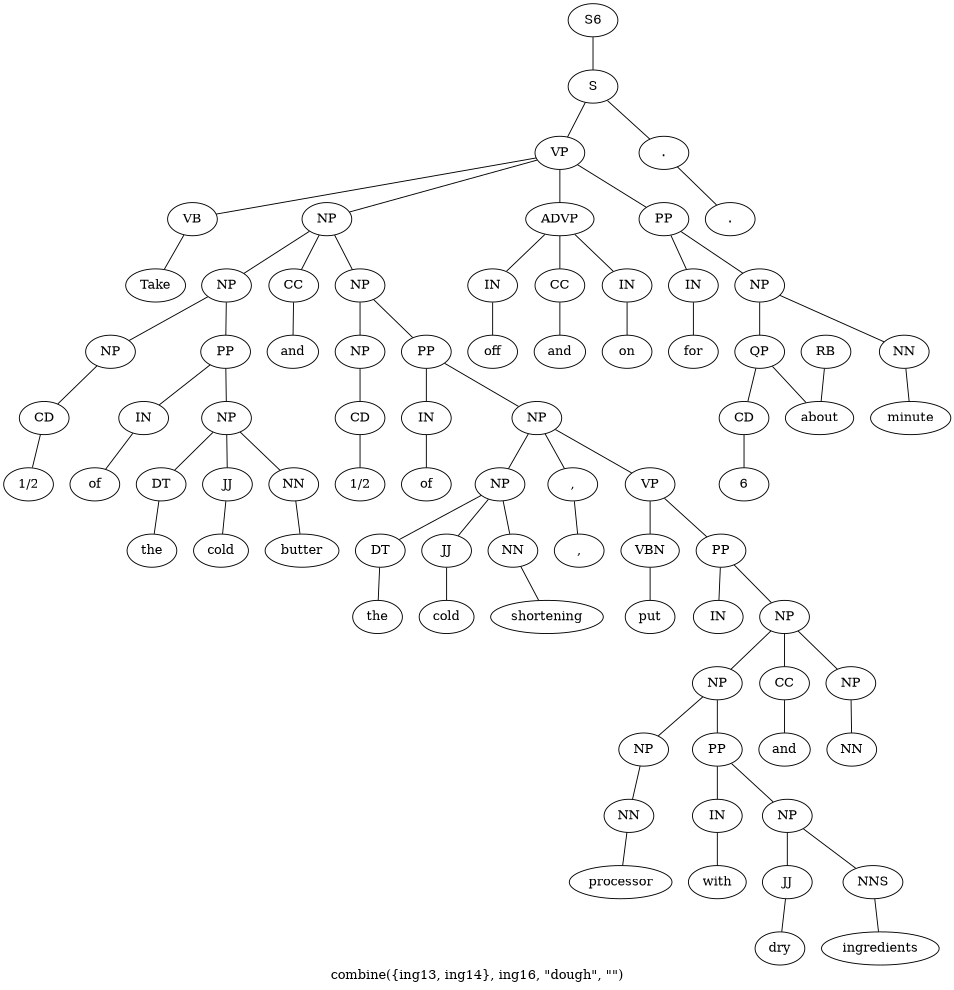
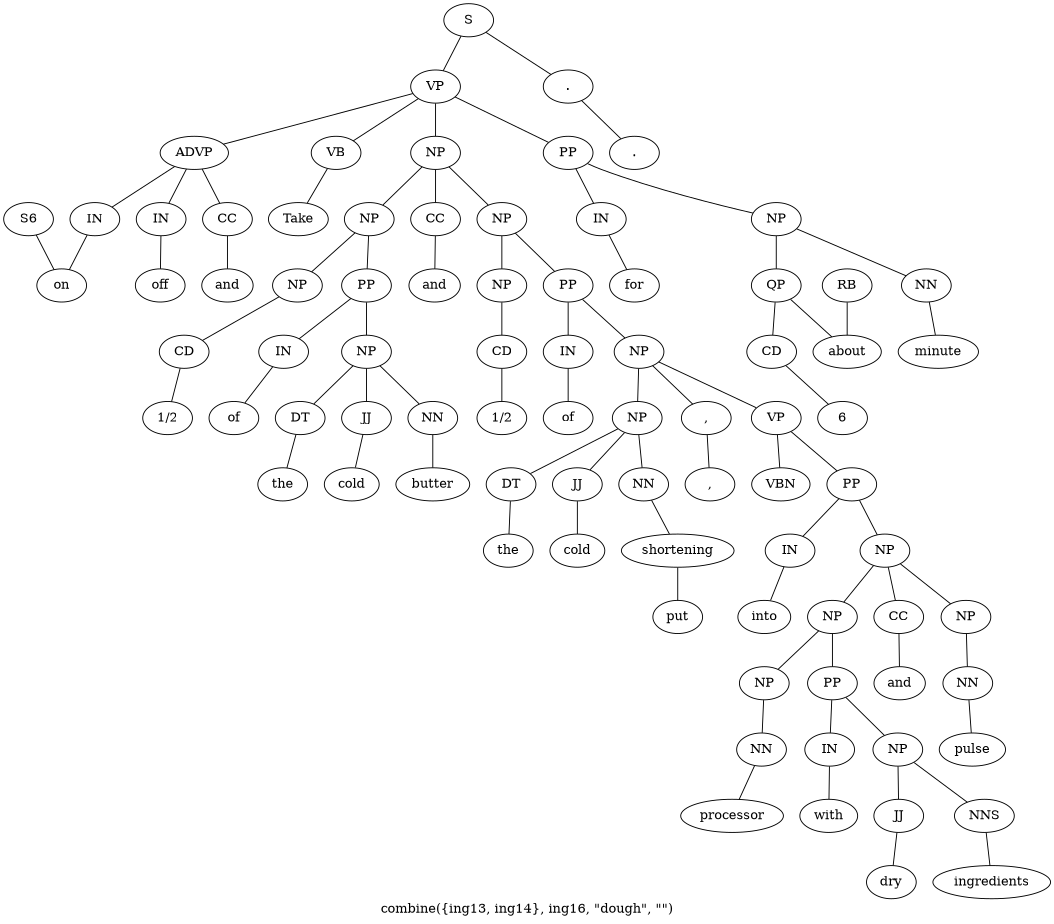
(593, 54) -> (45, 252)
(650, 584) -> (678, 584)
none -> (764, 617)
none -> (972, 750)
